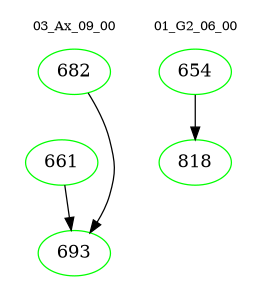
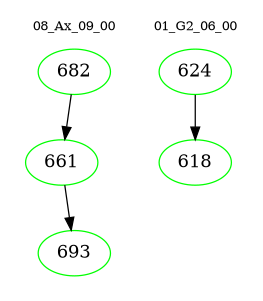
(74, 27) -> (74, 27)
(195, 72) -> (195, 72)
(113, 157) -> (69, 111)
(195, 163) -> (195, 163)
